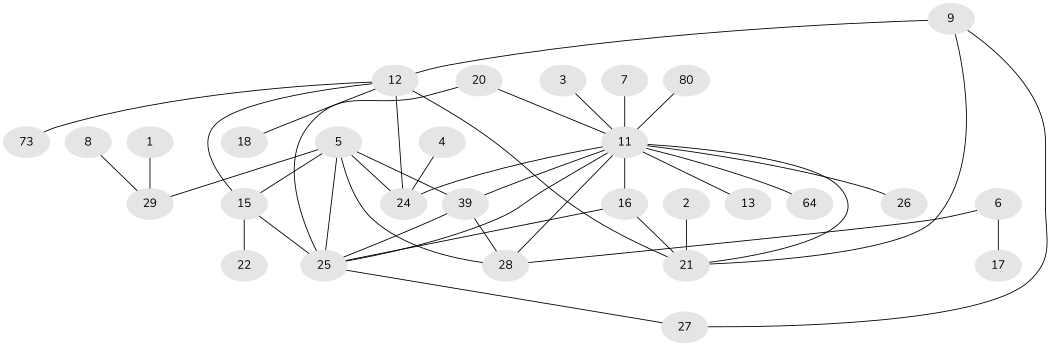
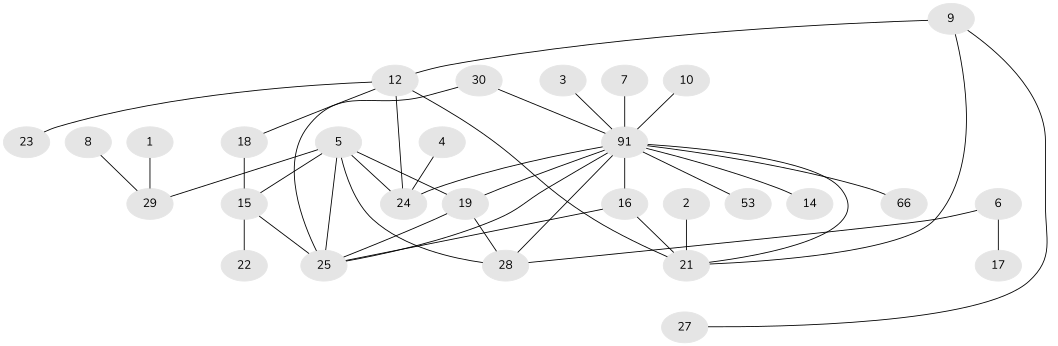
(479, 81) -> (479, 81)
(686, 81) -> (686, 81)
(255, 105) -> (244, 179)
(27, 142) -> (27, 142)
(625, 142) -> (625, 142)
(465, 204) -> (465, 204)
(748, 204) -> (748, 204)
(810, 204) -> (810, 204)
(904, 204) -> (904, 204)
(504, 297) -> none
